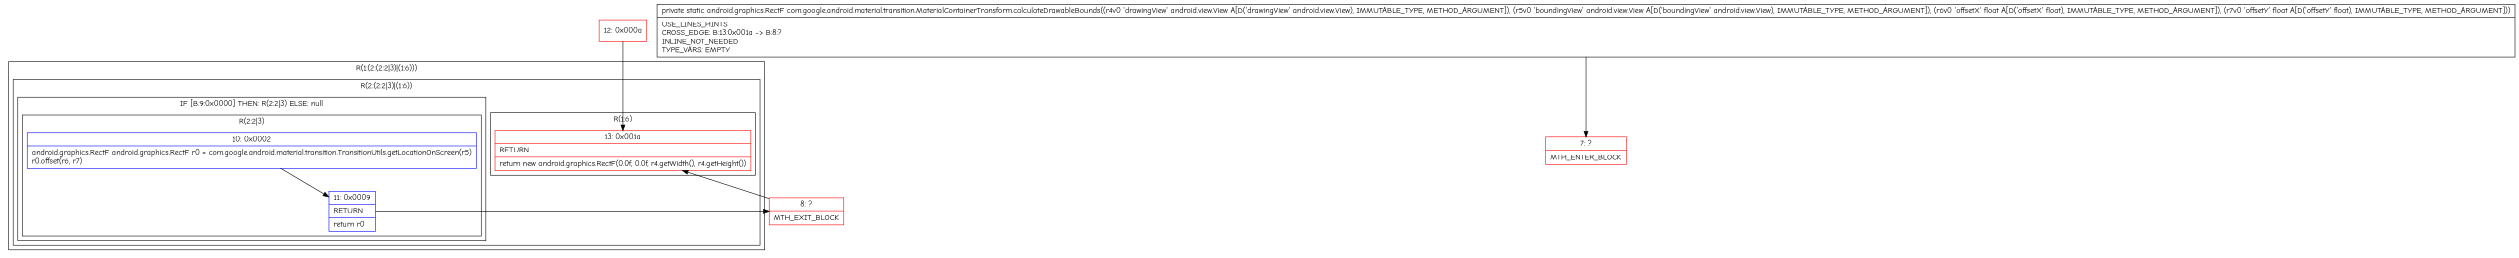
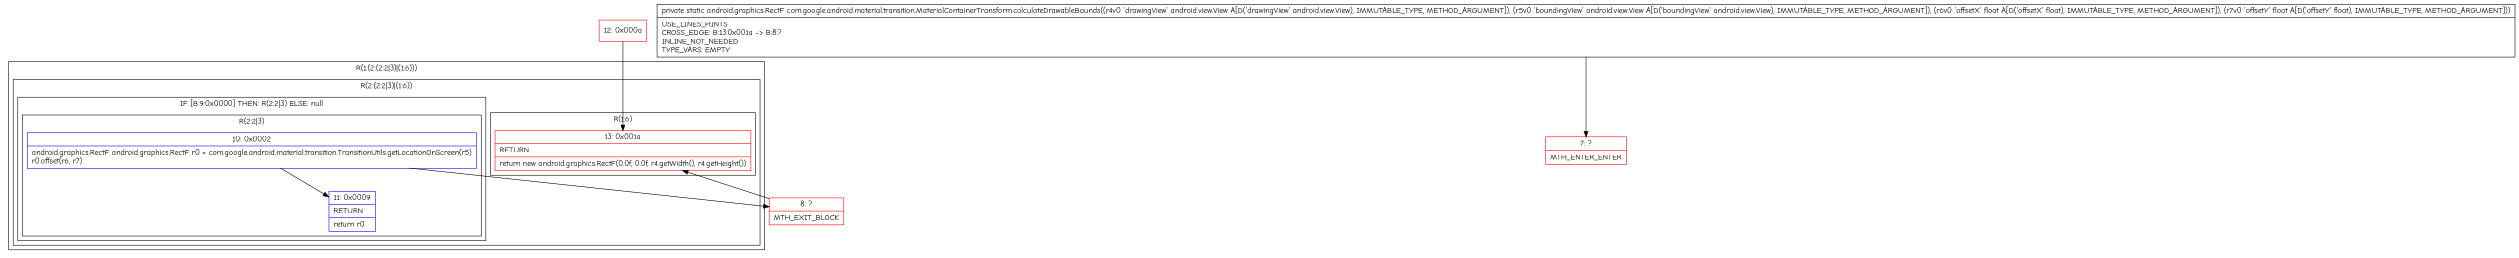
(1586, 157) -> (1586, 157)
(569, 211) -> (586, 187)
